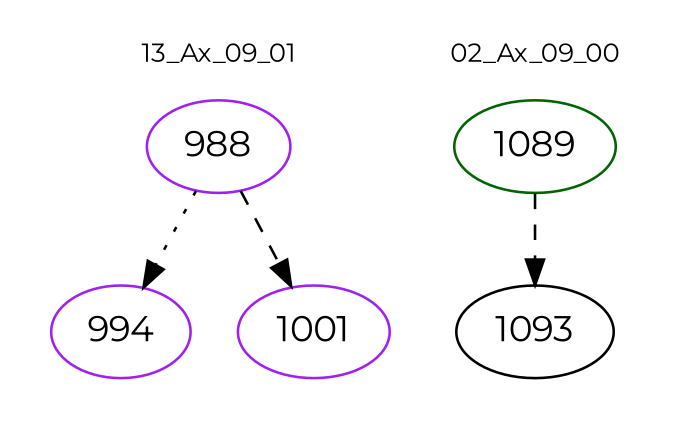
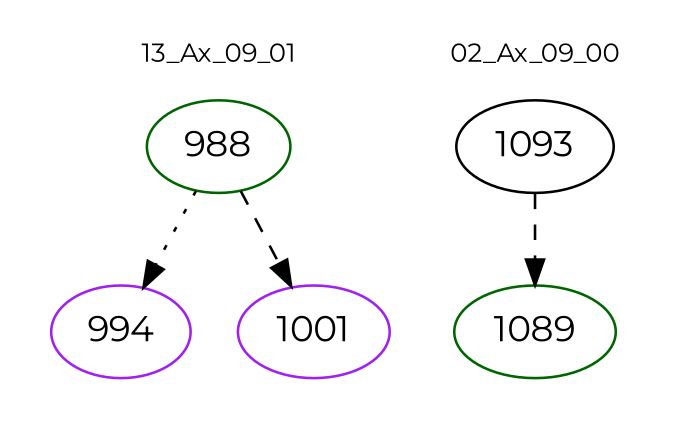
(219, 147) -> (219, 147)
(535, 227) -> (535, 227)
